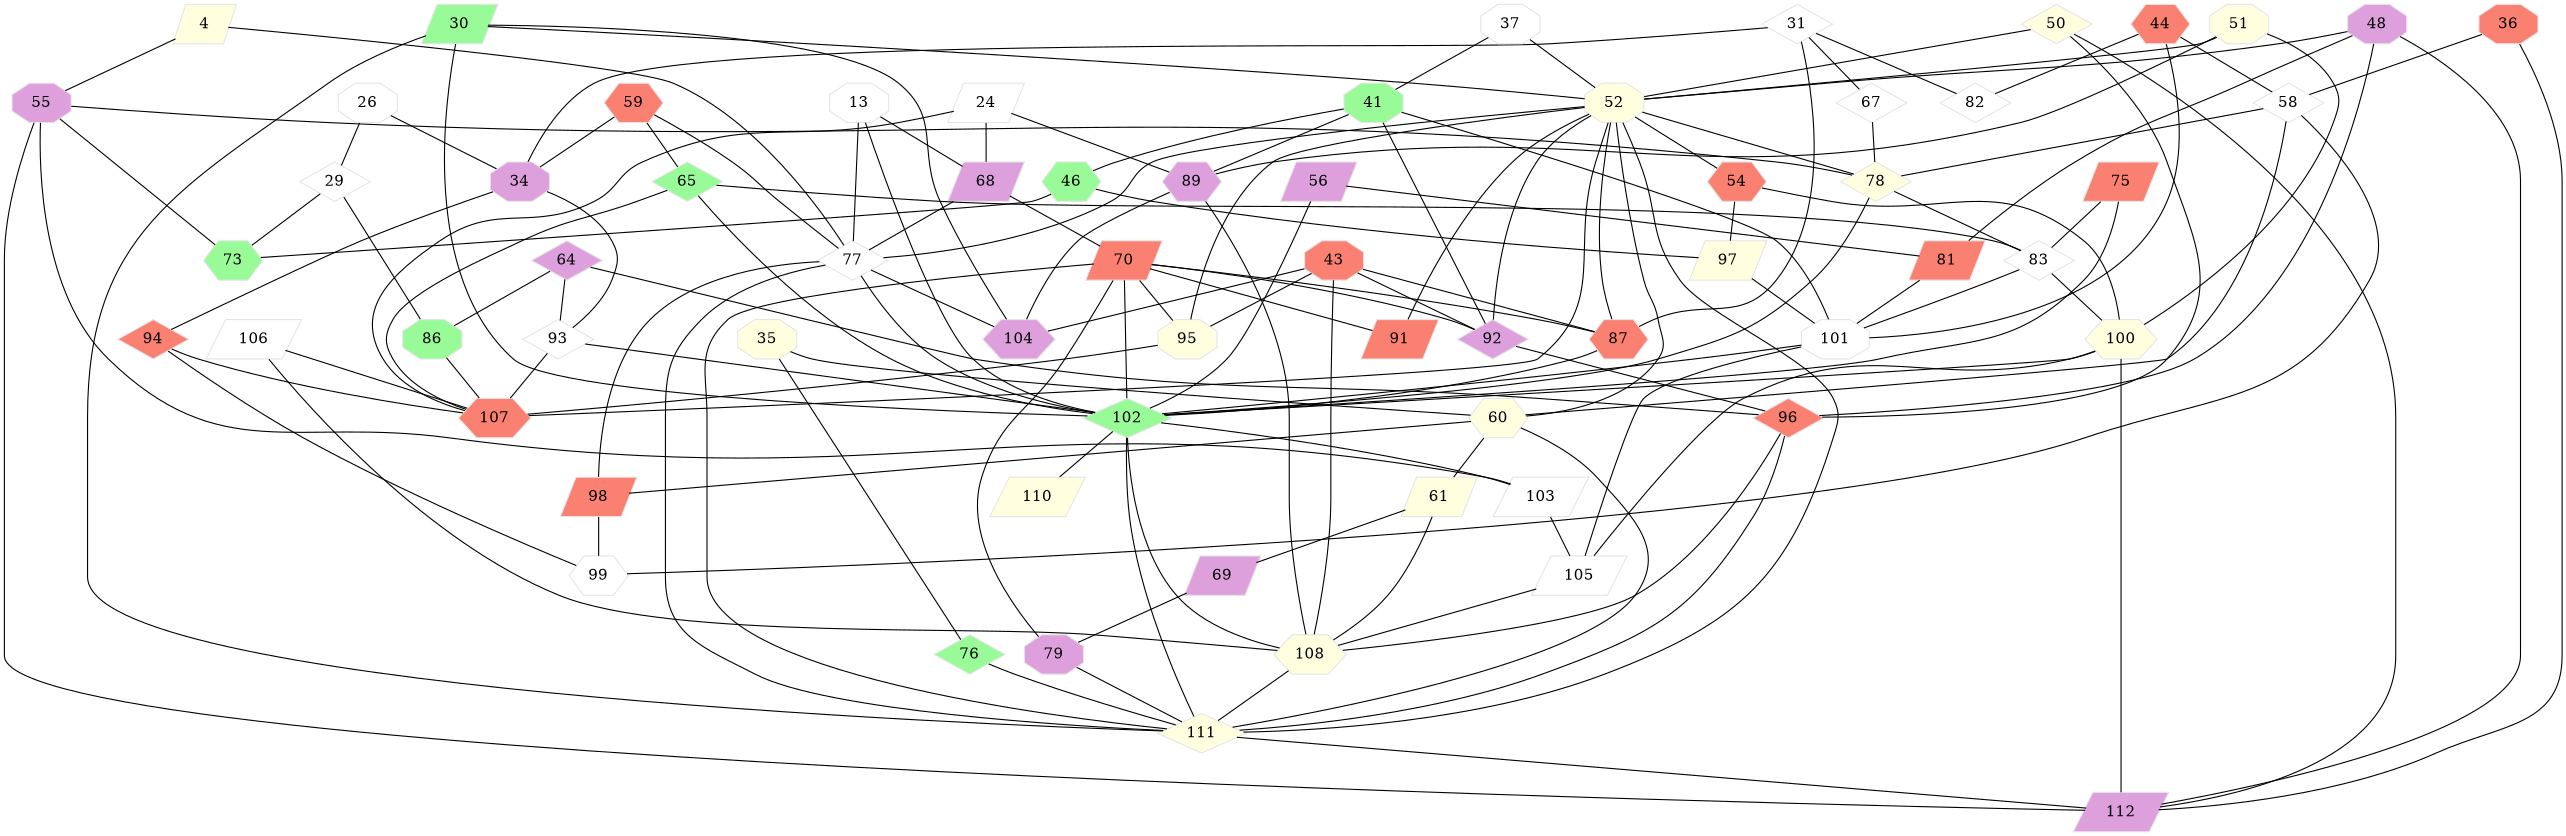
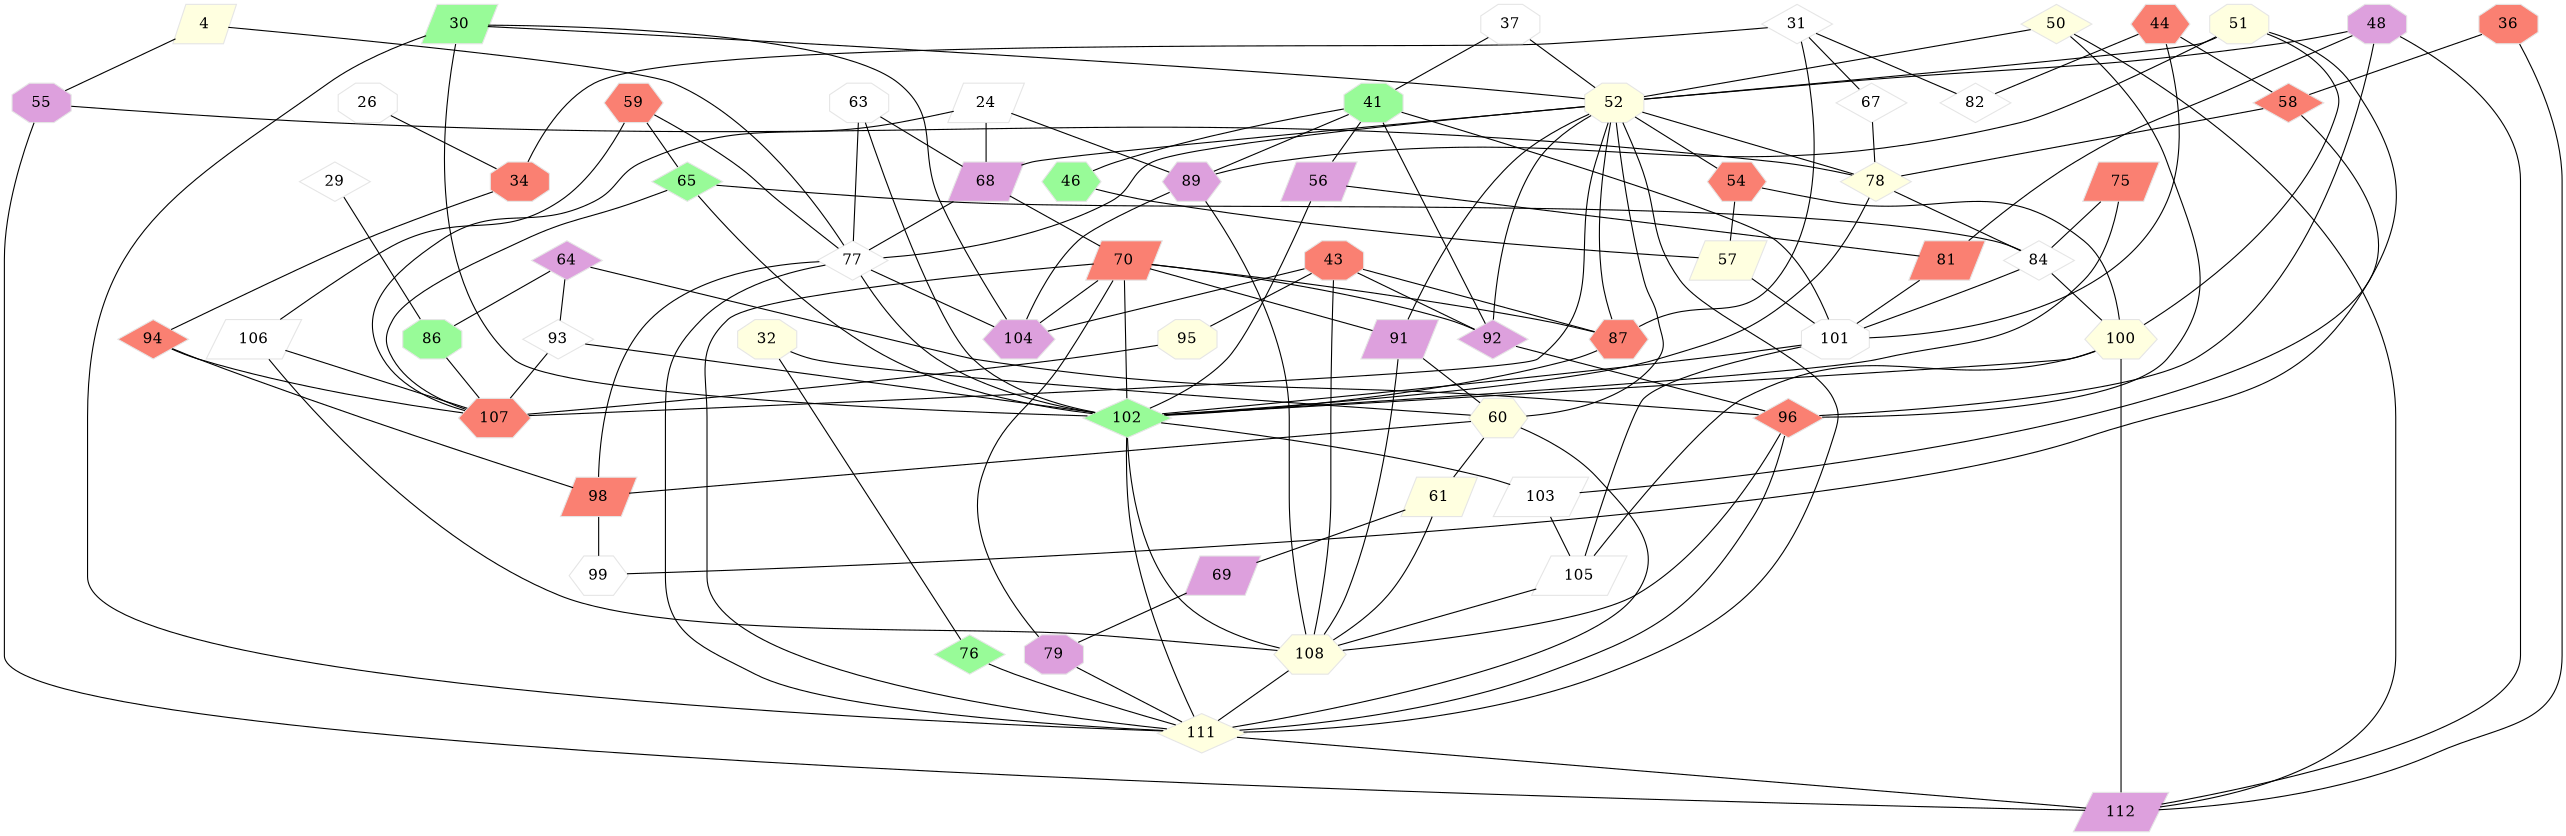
(859, 103) -> (859, 103)
(2288, 103) -> (2288, 103)
(577, 142) -> (441, 229)
none -> (1347, 142)
(350, 144) -> none
(1338, 144) -> (1303, 133)
(520, 182) -> (520, 182)
(616, 250) -> none
(233, 260) -> none
(1728, 260) -> (1728, 260)
(2039, 260) -> (2039, 260)
(1154, 297) -> (1069, 302)
(767, 339) -> (767, 339)
(1400, 339) -> (1400, 339)
(1982, 377) -> (1449, 378)
(674, 456) -> (2143, 400)
(355, 465) -> (372, 421)
(1038, 497) -> none
none -> (1375, 501)
